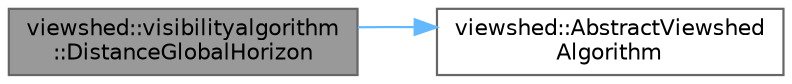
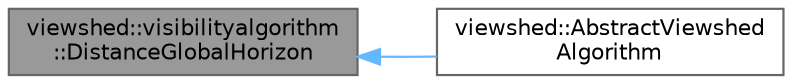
(386, 27) -> (408, 57)
